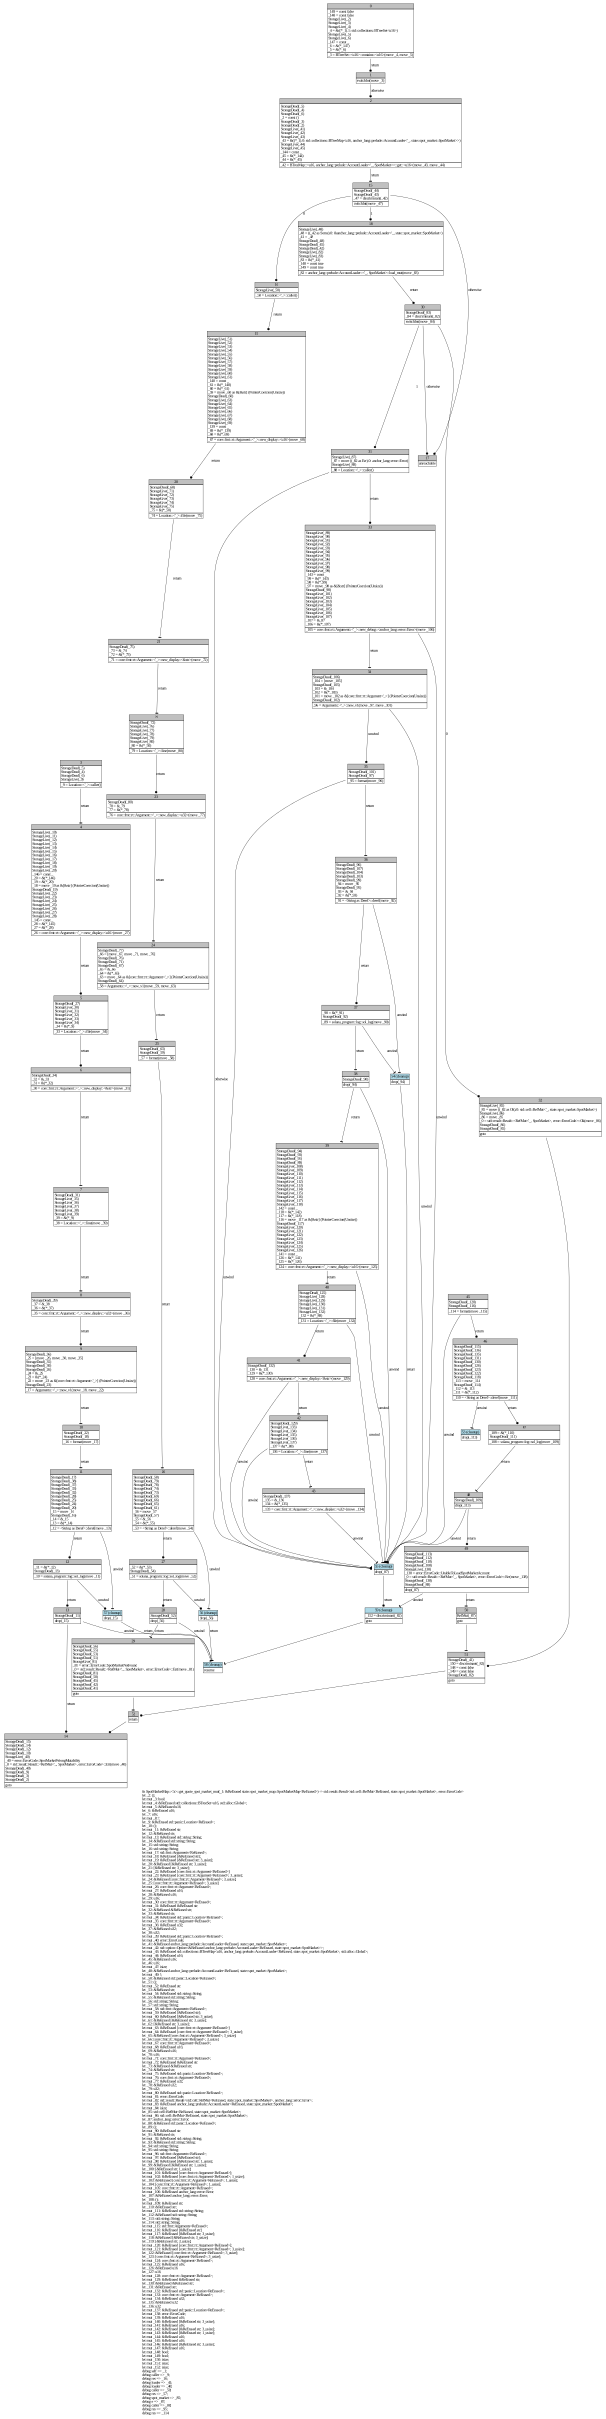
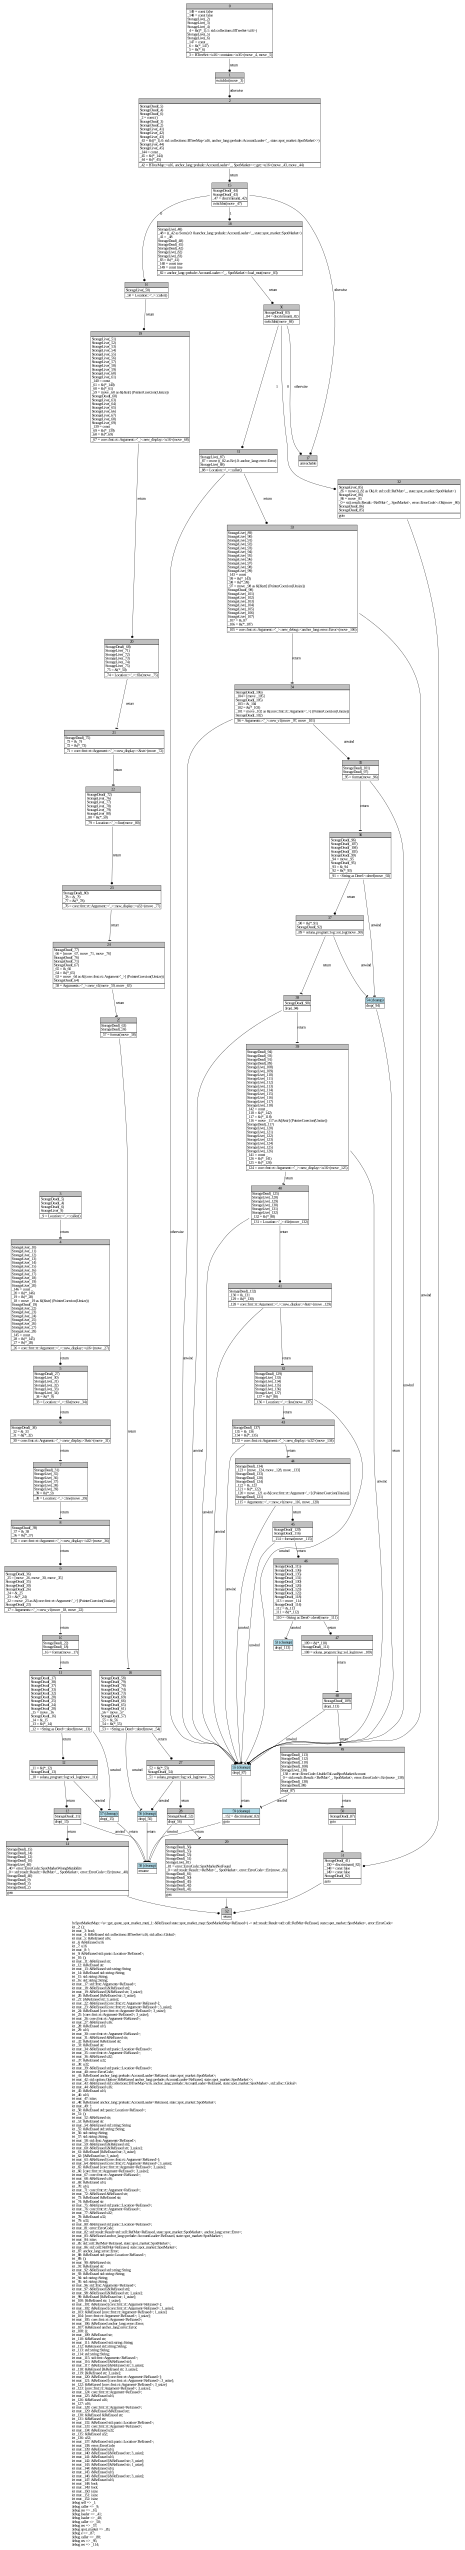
(371, 175) -> (230, 174)
none -> (293, 1482)
(466, 1616) -> (342, 1816)
(118, 1727) -> (172, 1907)
